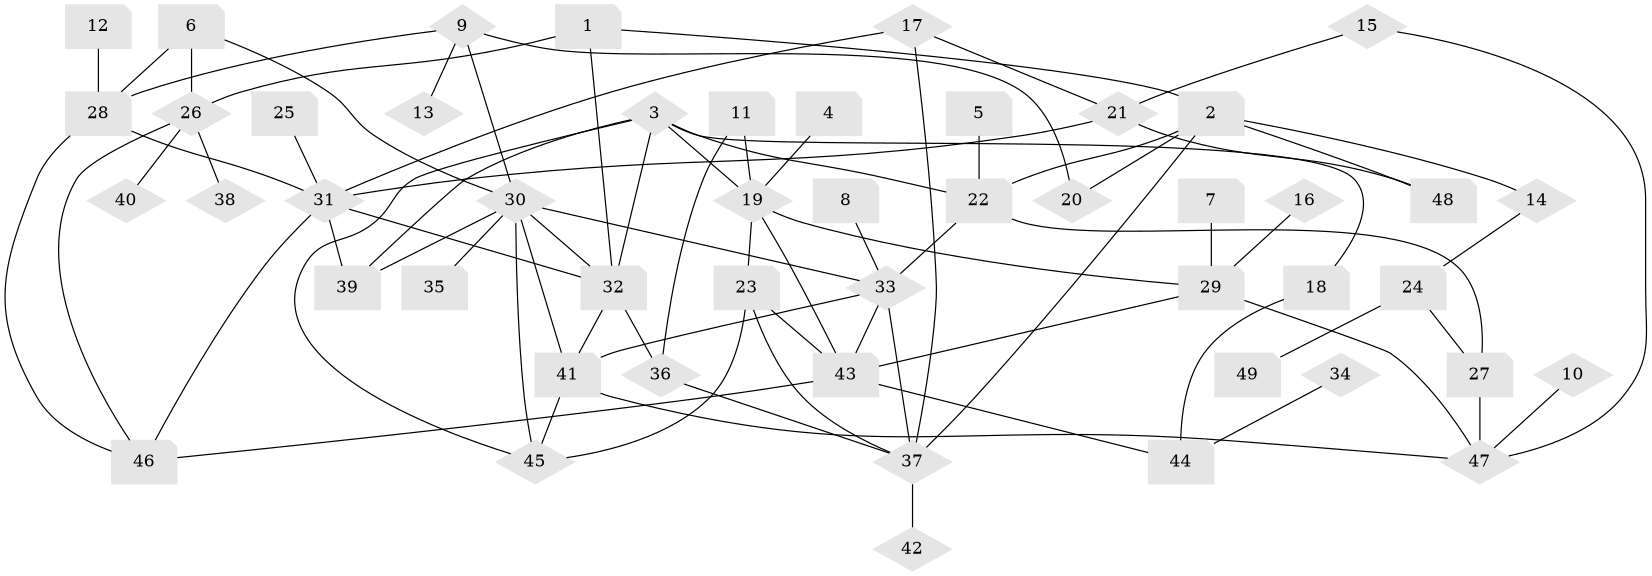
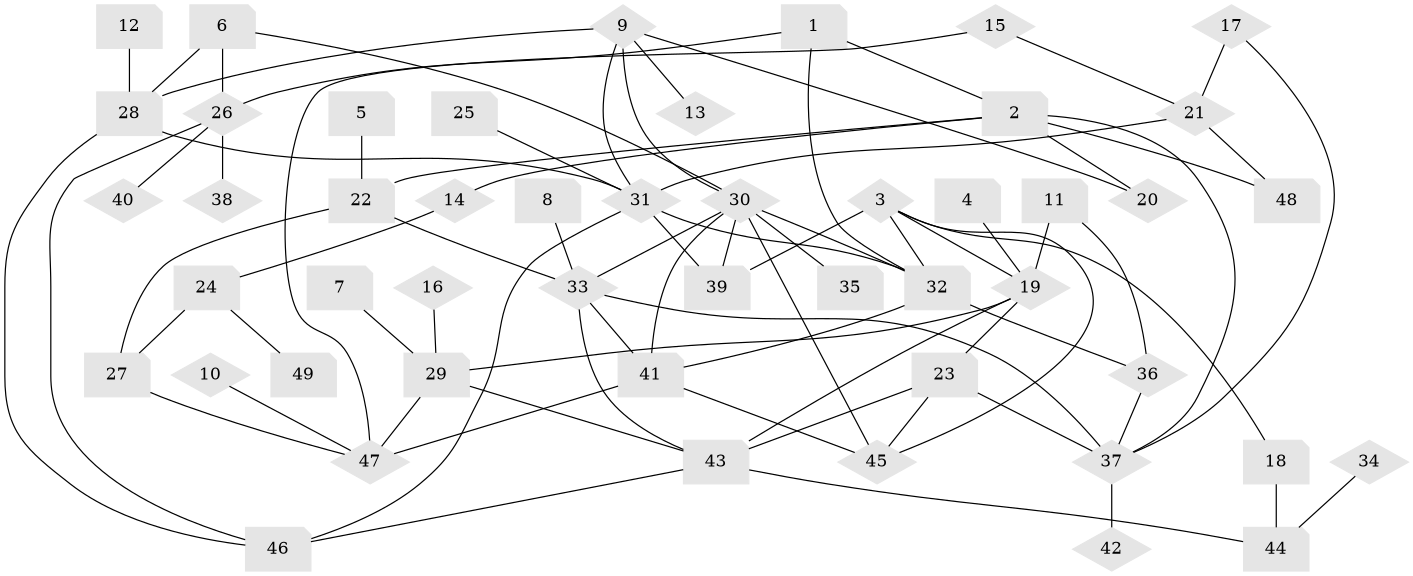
(609, 93) -> (603, 117)
(815, 164) -> none
